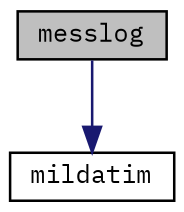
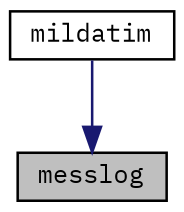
(92, 93) -> (92, 93)
